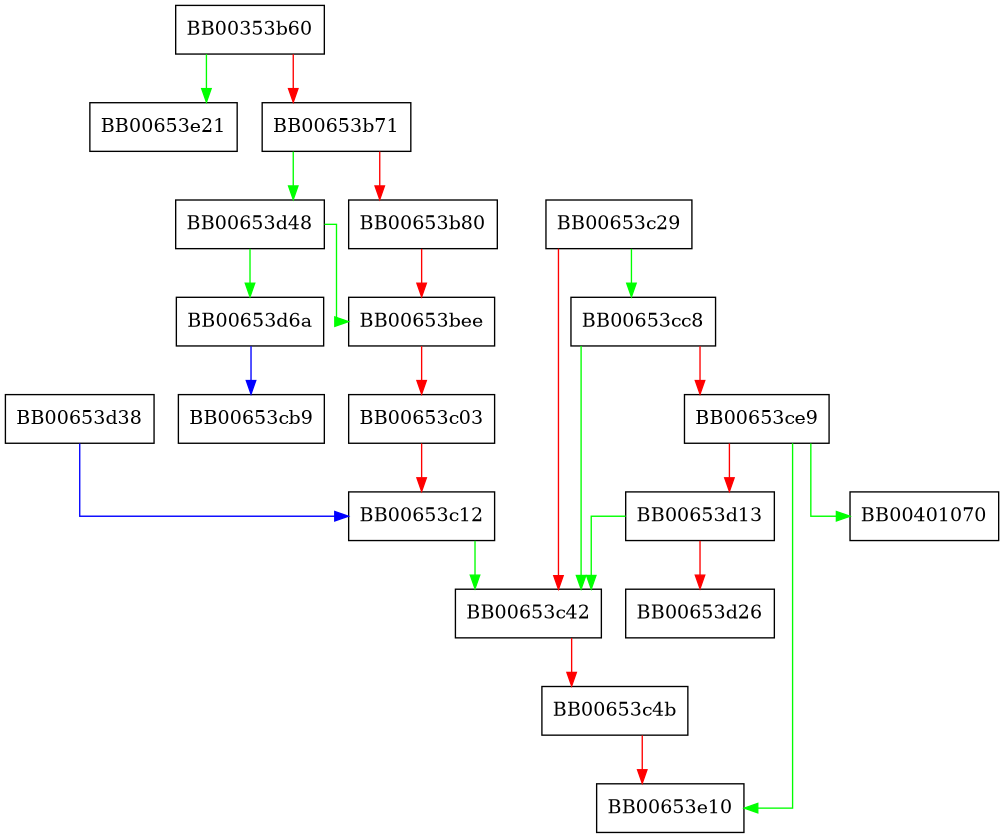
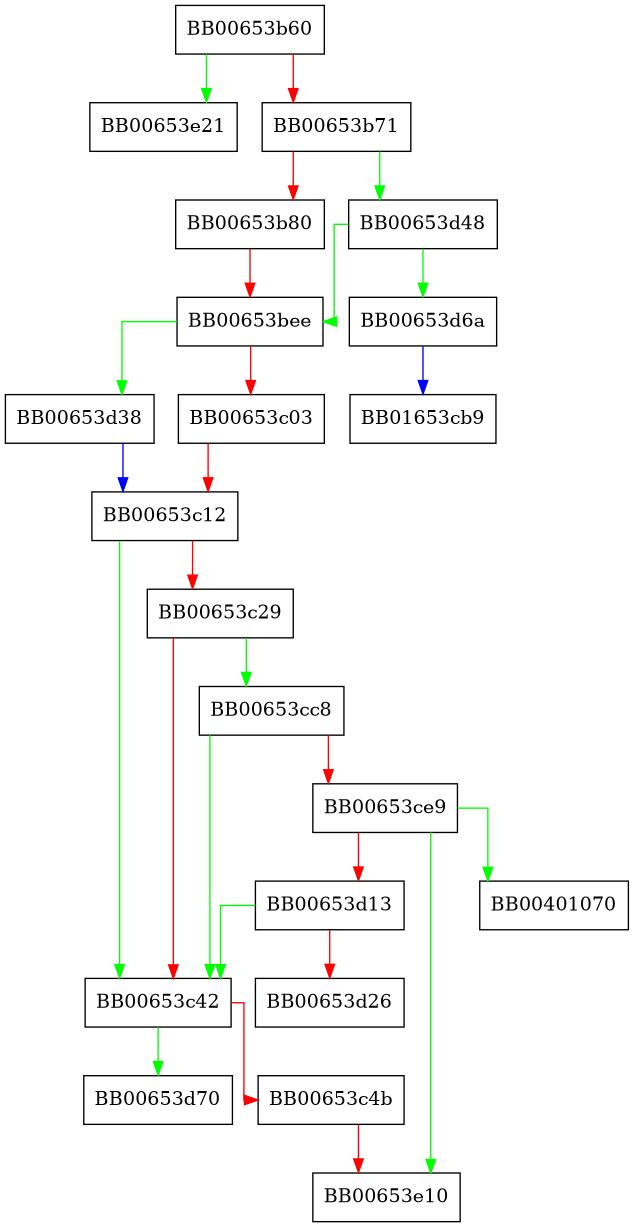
(250, 30) -> (250, 30)
none -> (122, 324)
(251, 419) -> (423, 419)
none -> (193, 558)
none -> (158, 1100)
